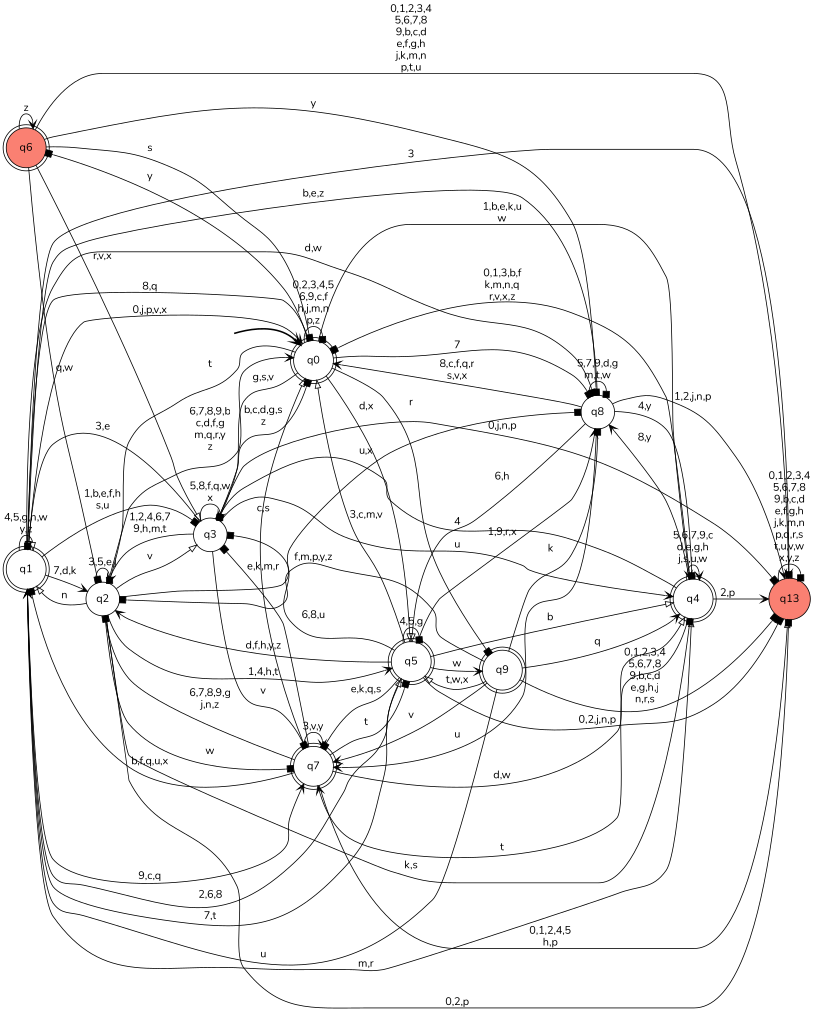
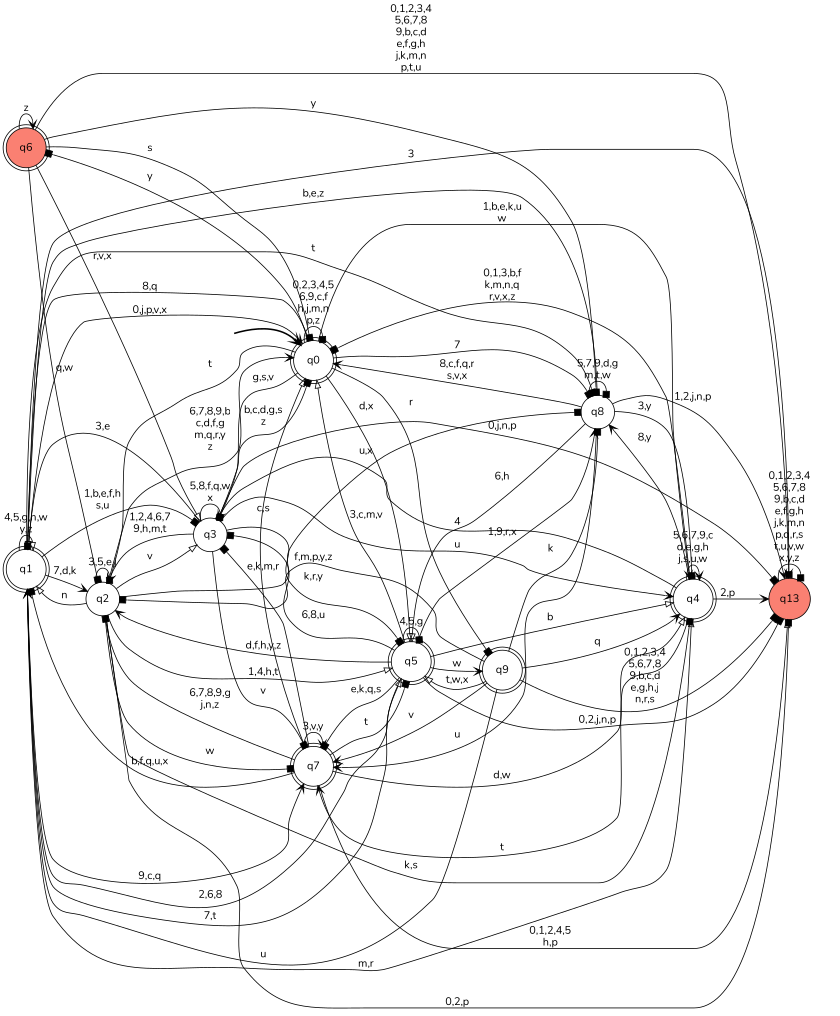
(314, 248) -> (314, 248)
(645, 406) -> (645, 406)
none -> (296, 589)
(226, 679) -> (226, 679)
